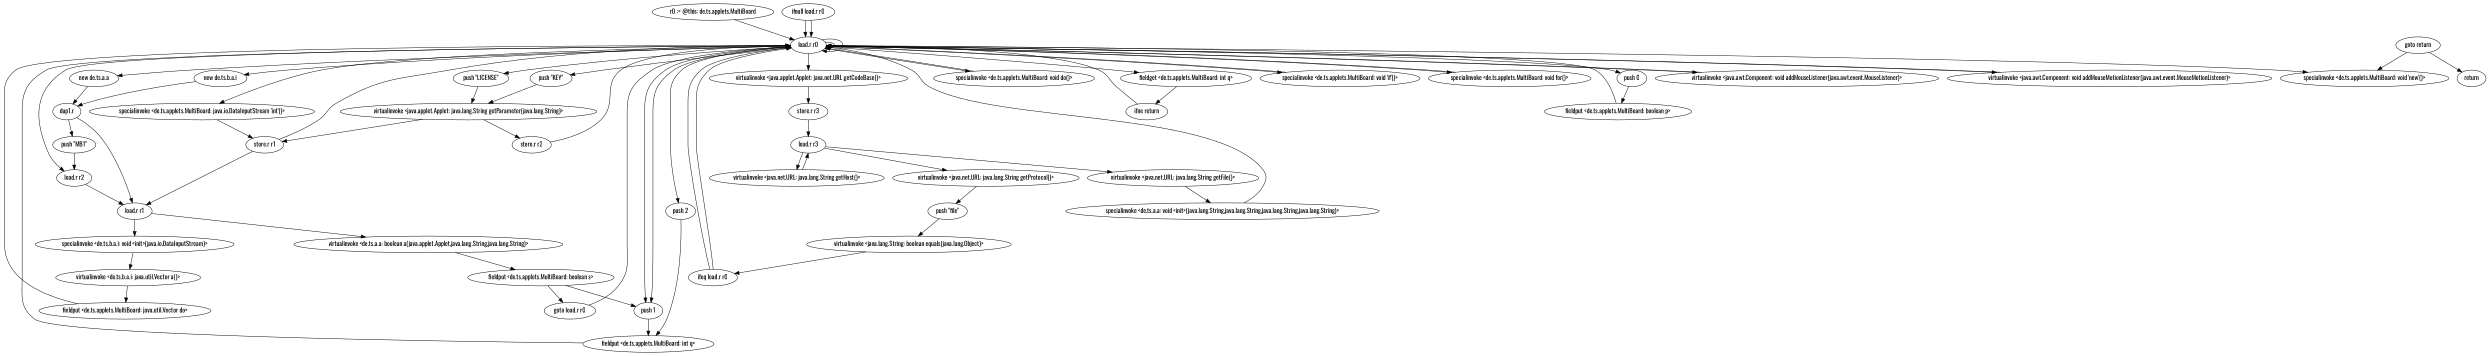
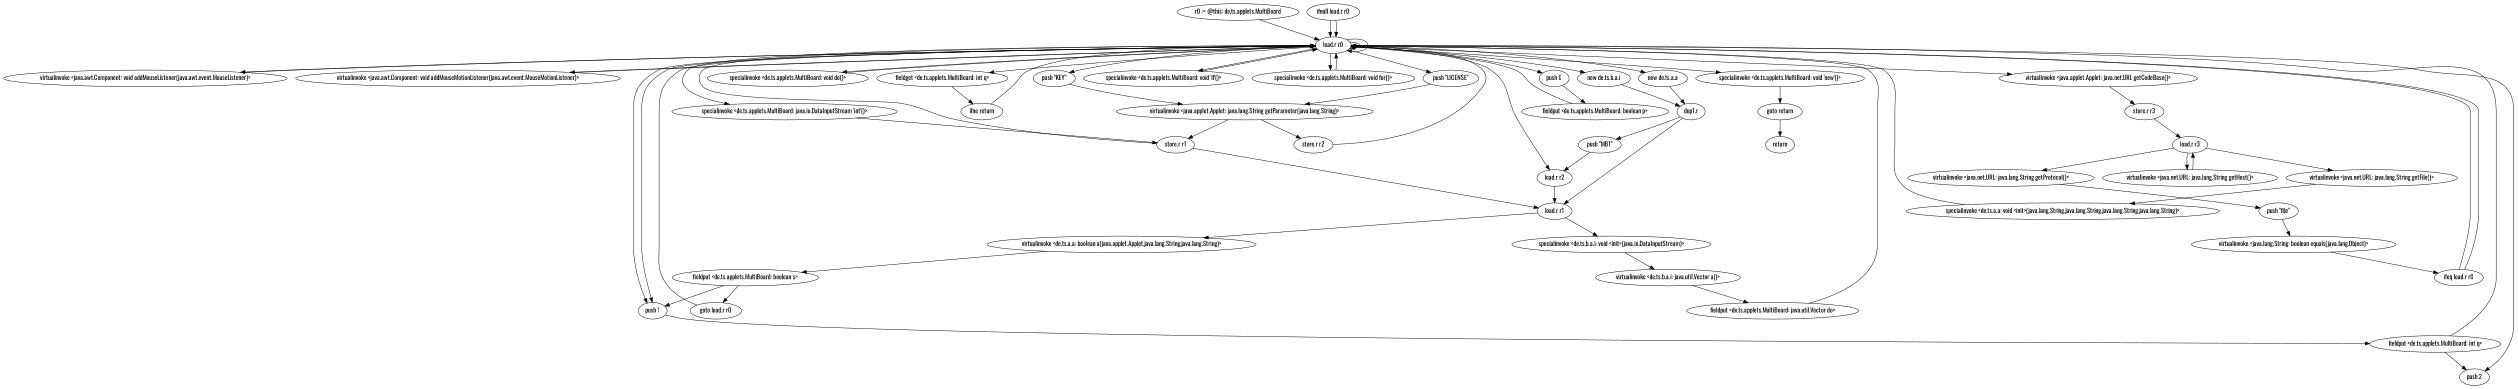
(2394, 60) -> (1780, 93)
(678, 278) -> (2454, 360)
